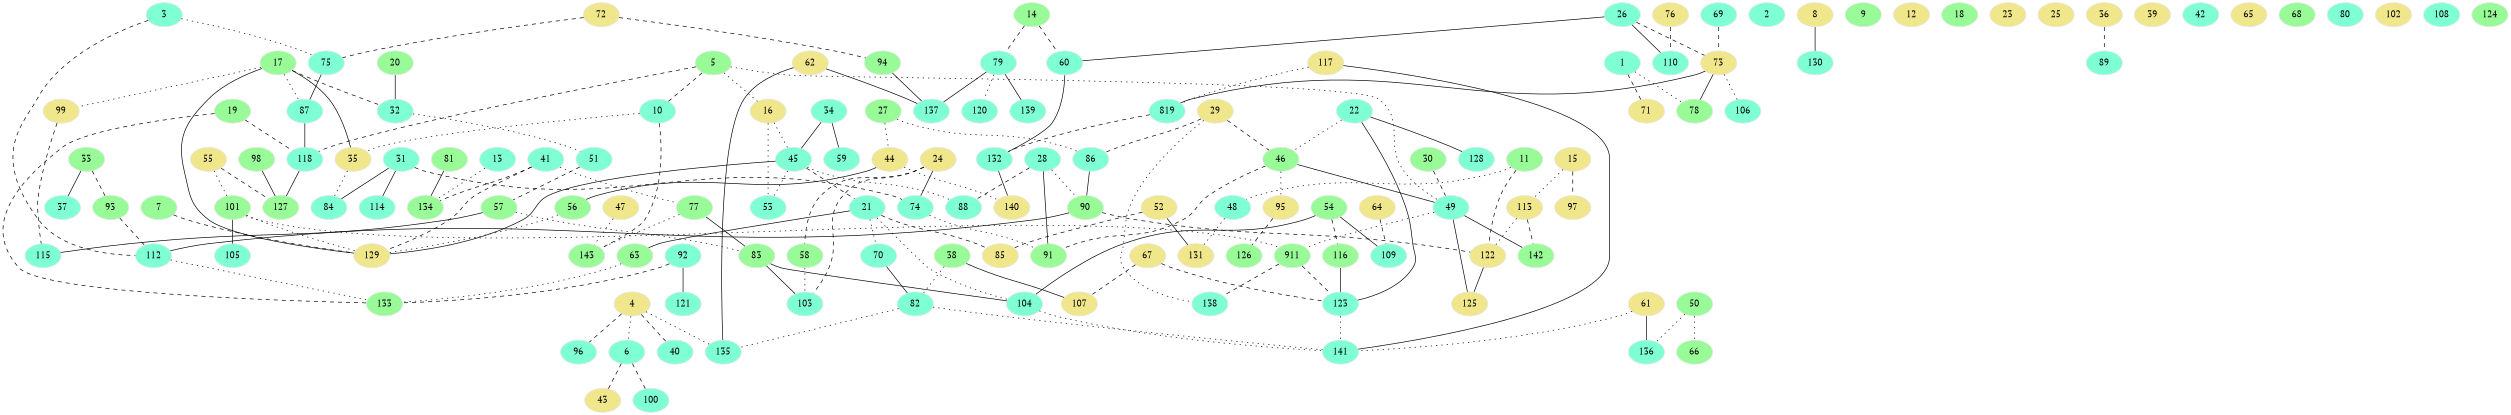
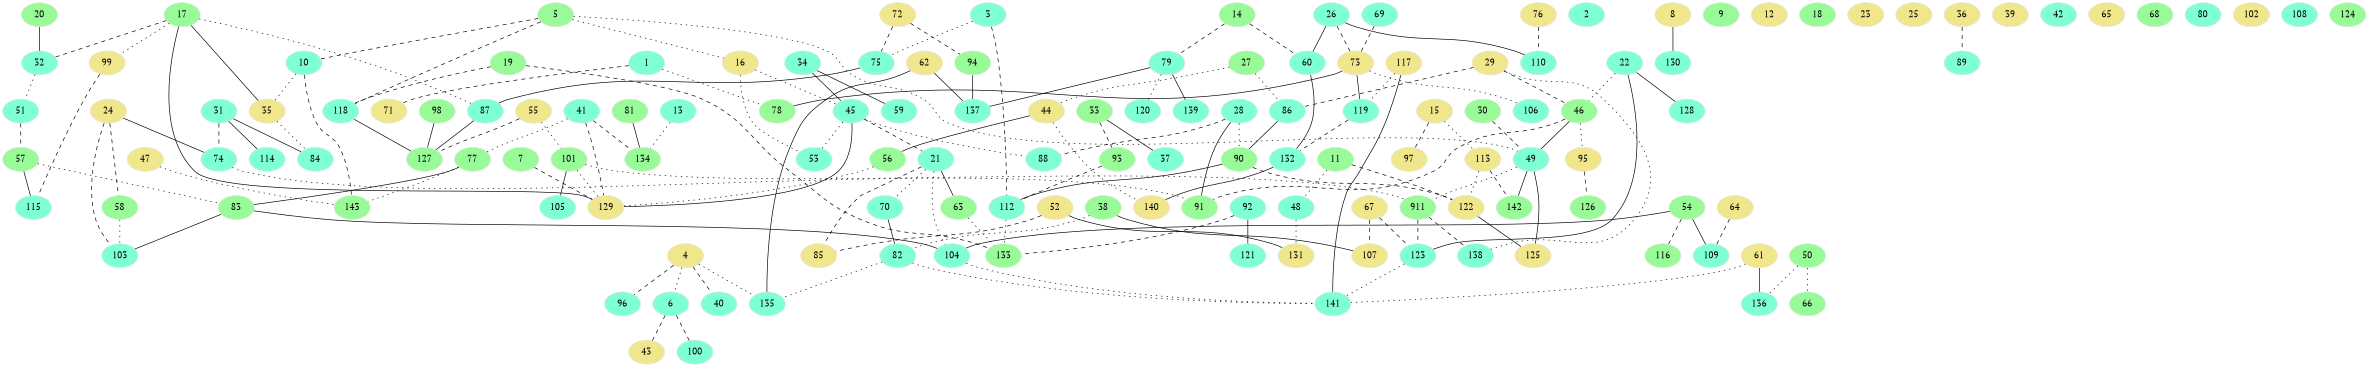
(1167, 111) -> (1361, 111)
(305, 135) -> (455, 135)
(1340, 280) -> none
